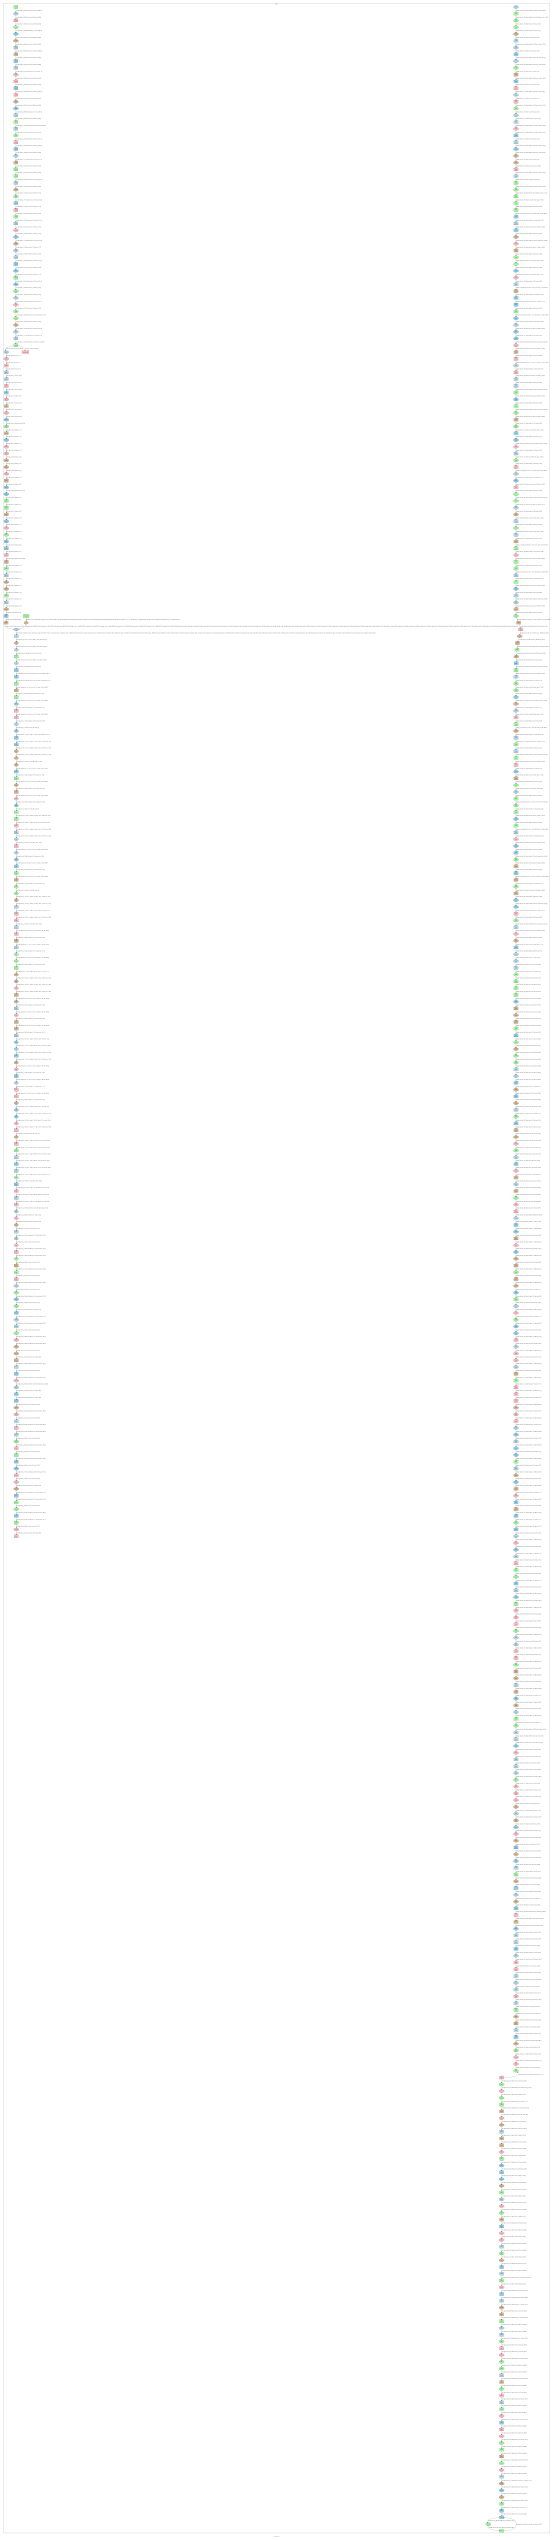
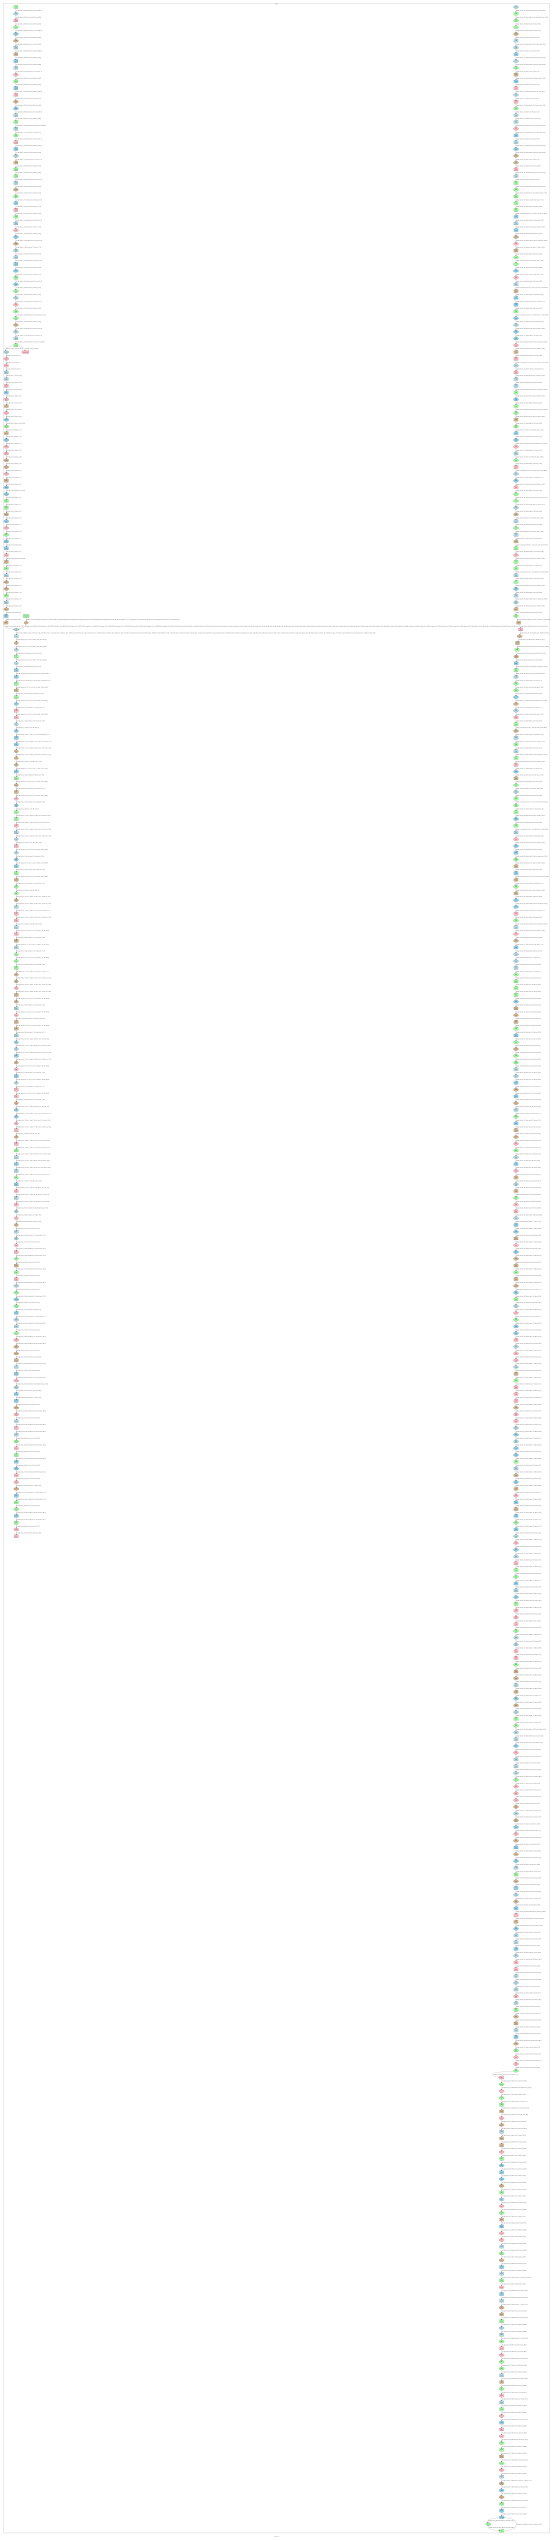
(16, 81) -> (16, 81)
(512, 2077) -> (499, 2072)
